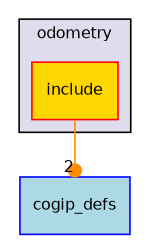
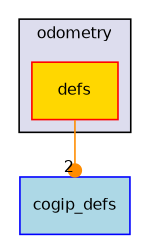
(75, 91) -> (75, 91)
